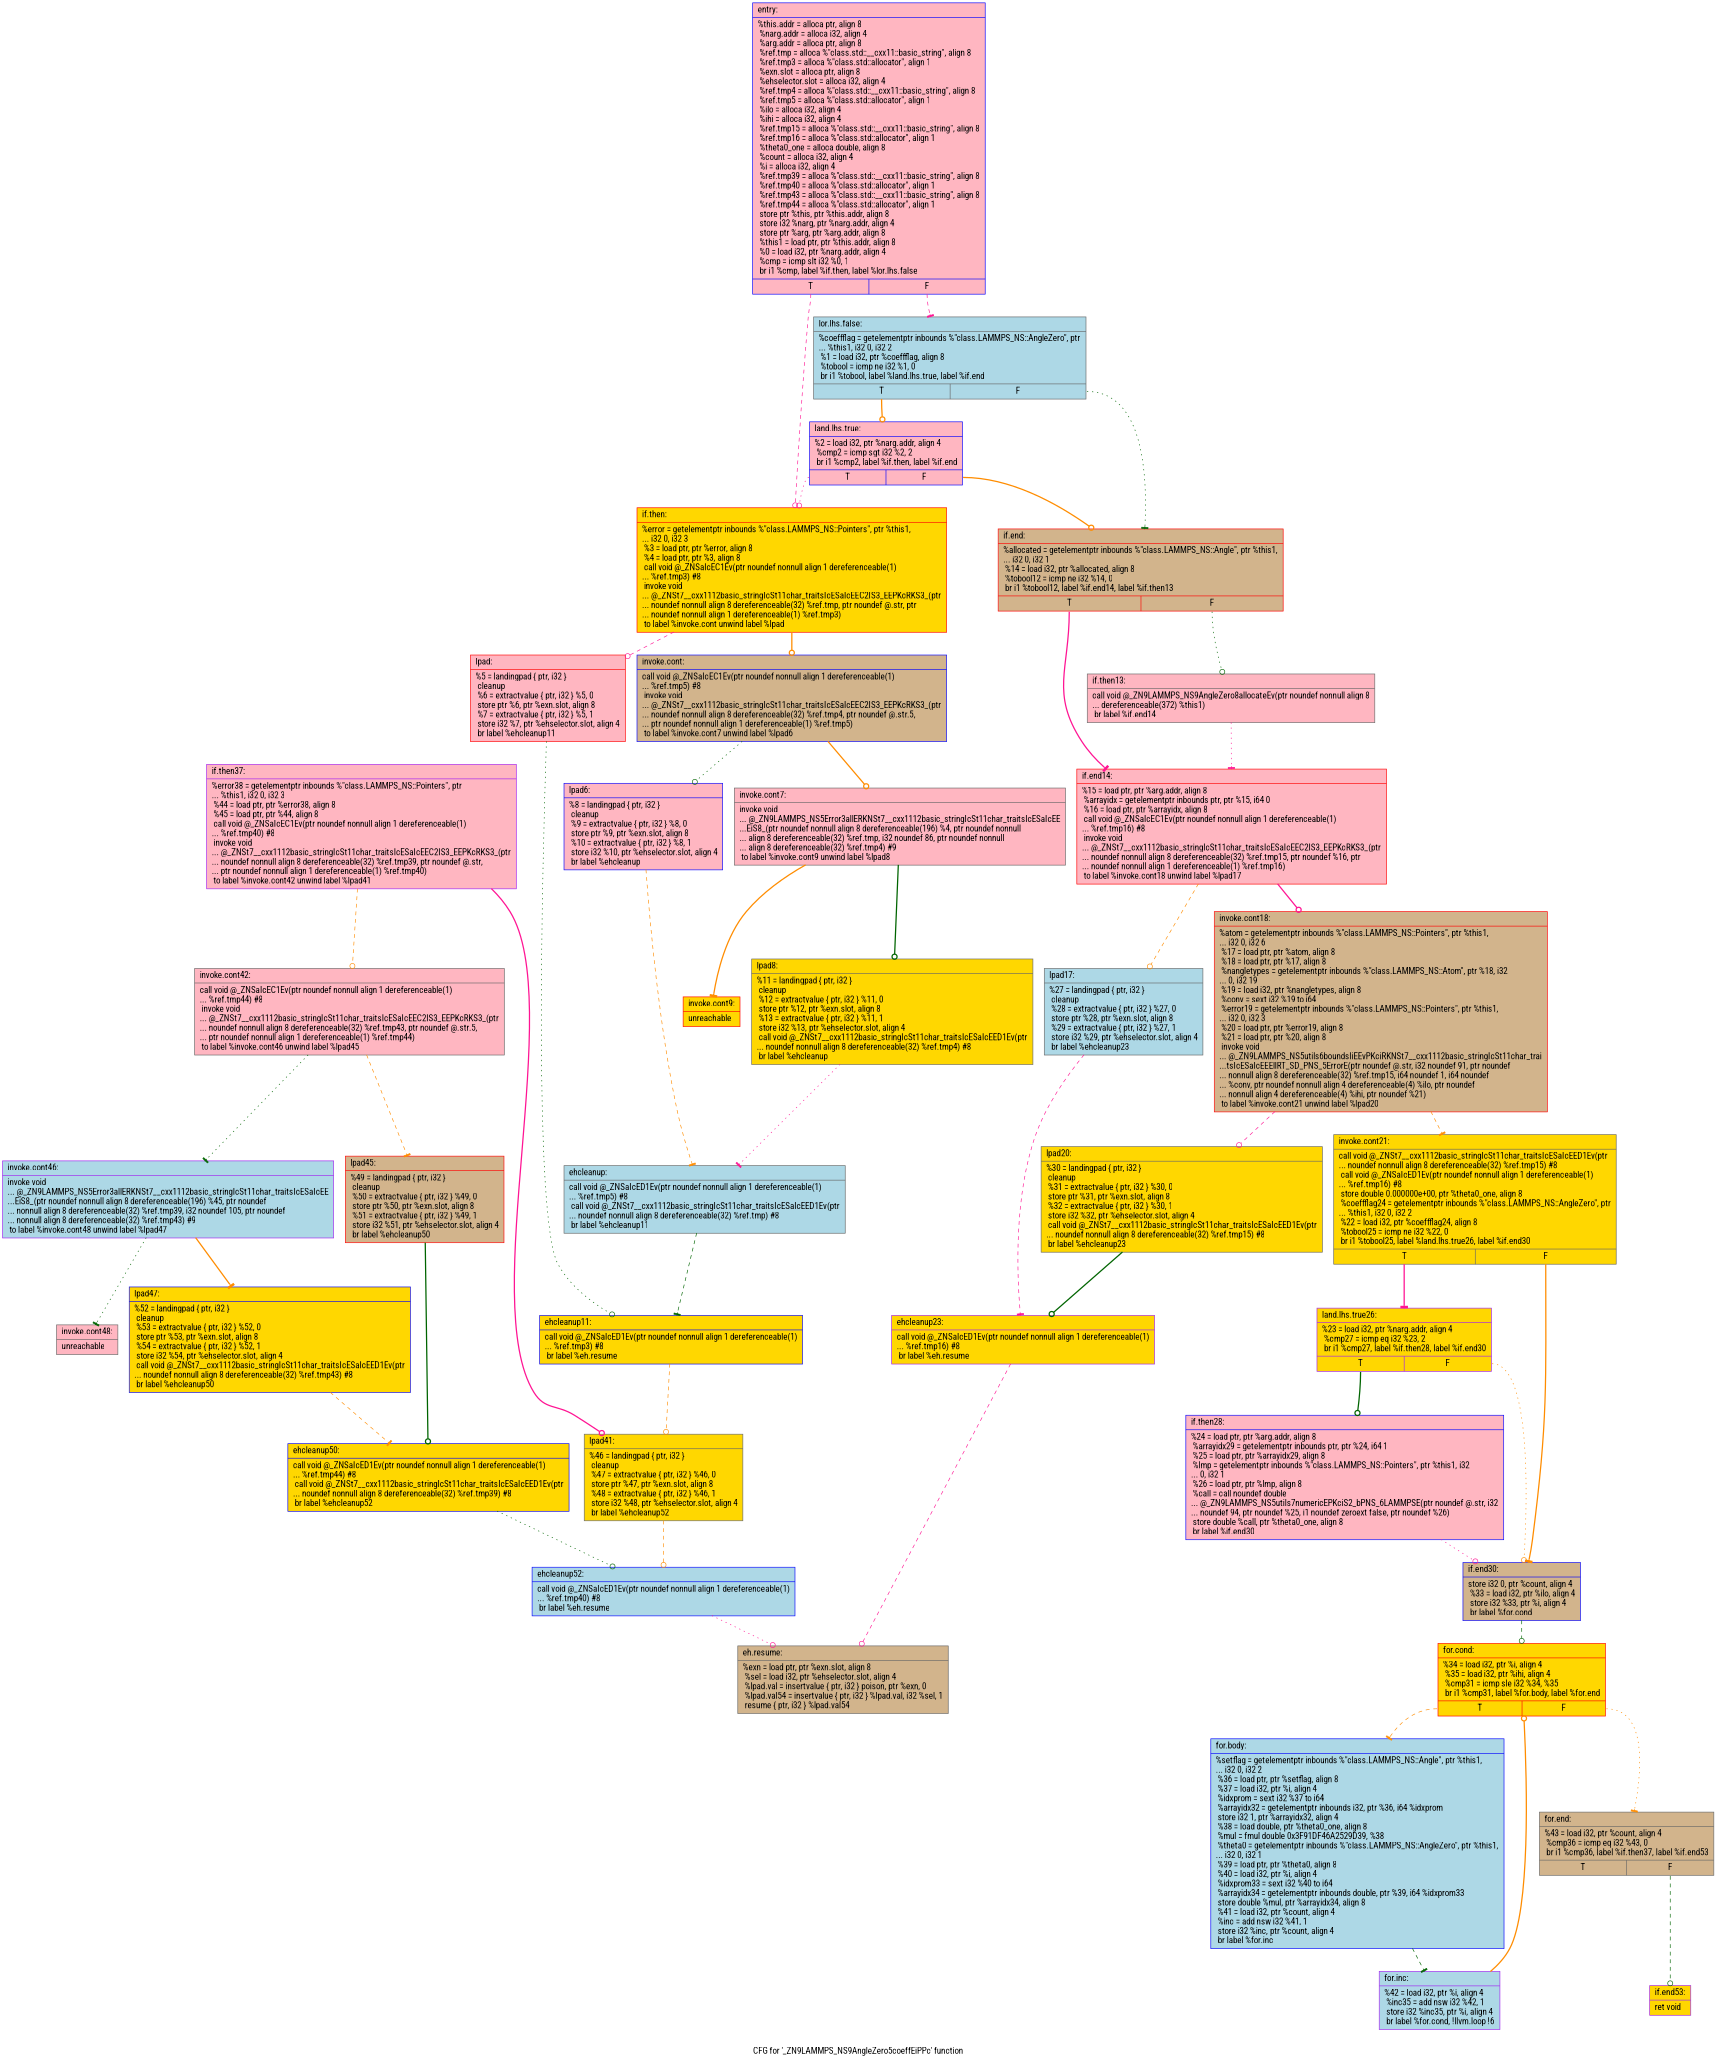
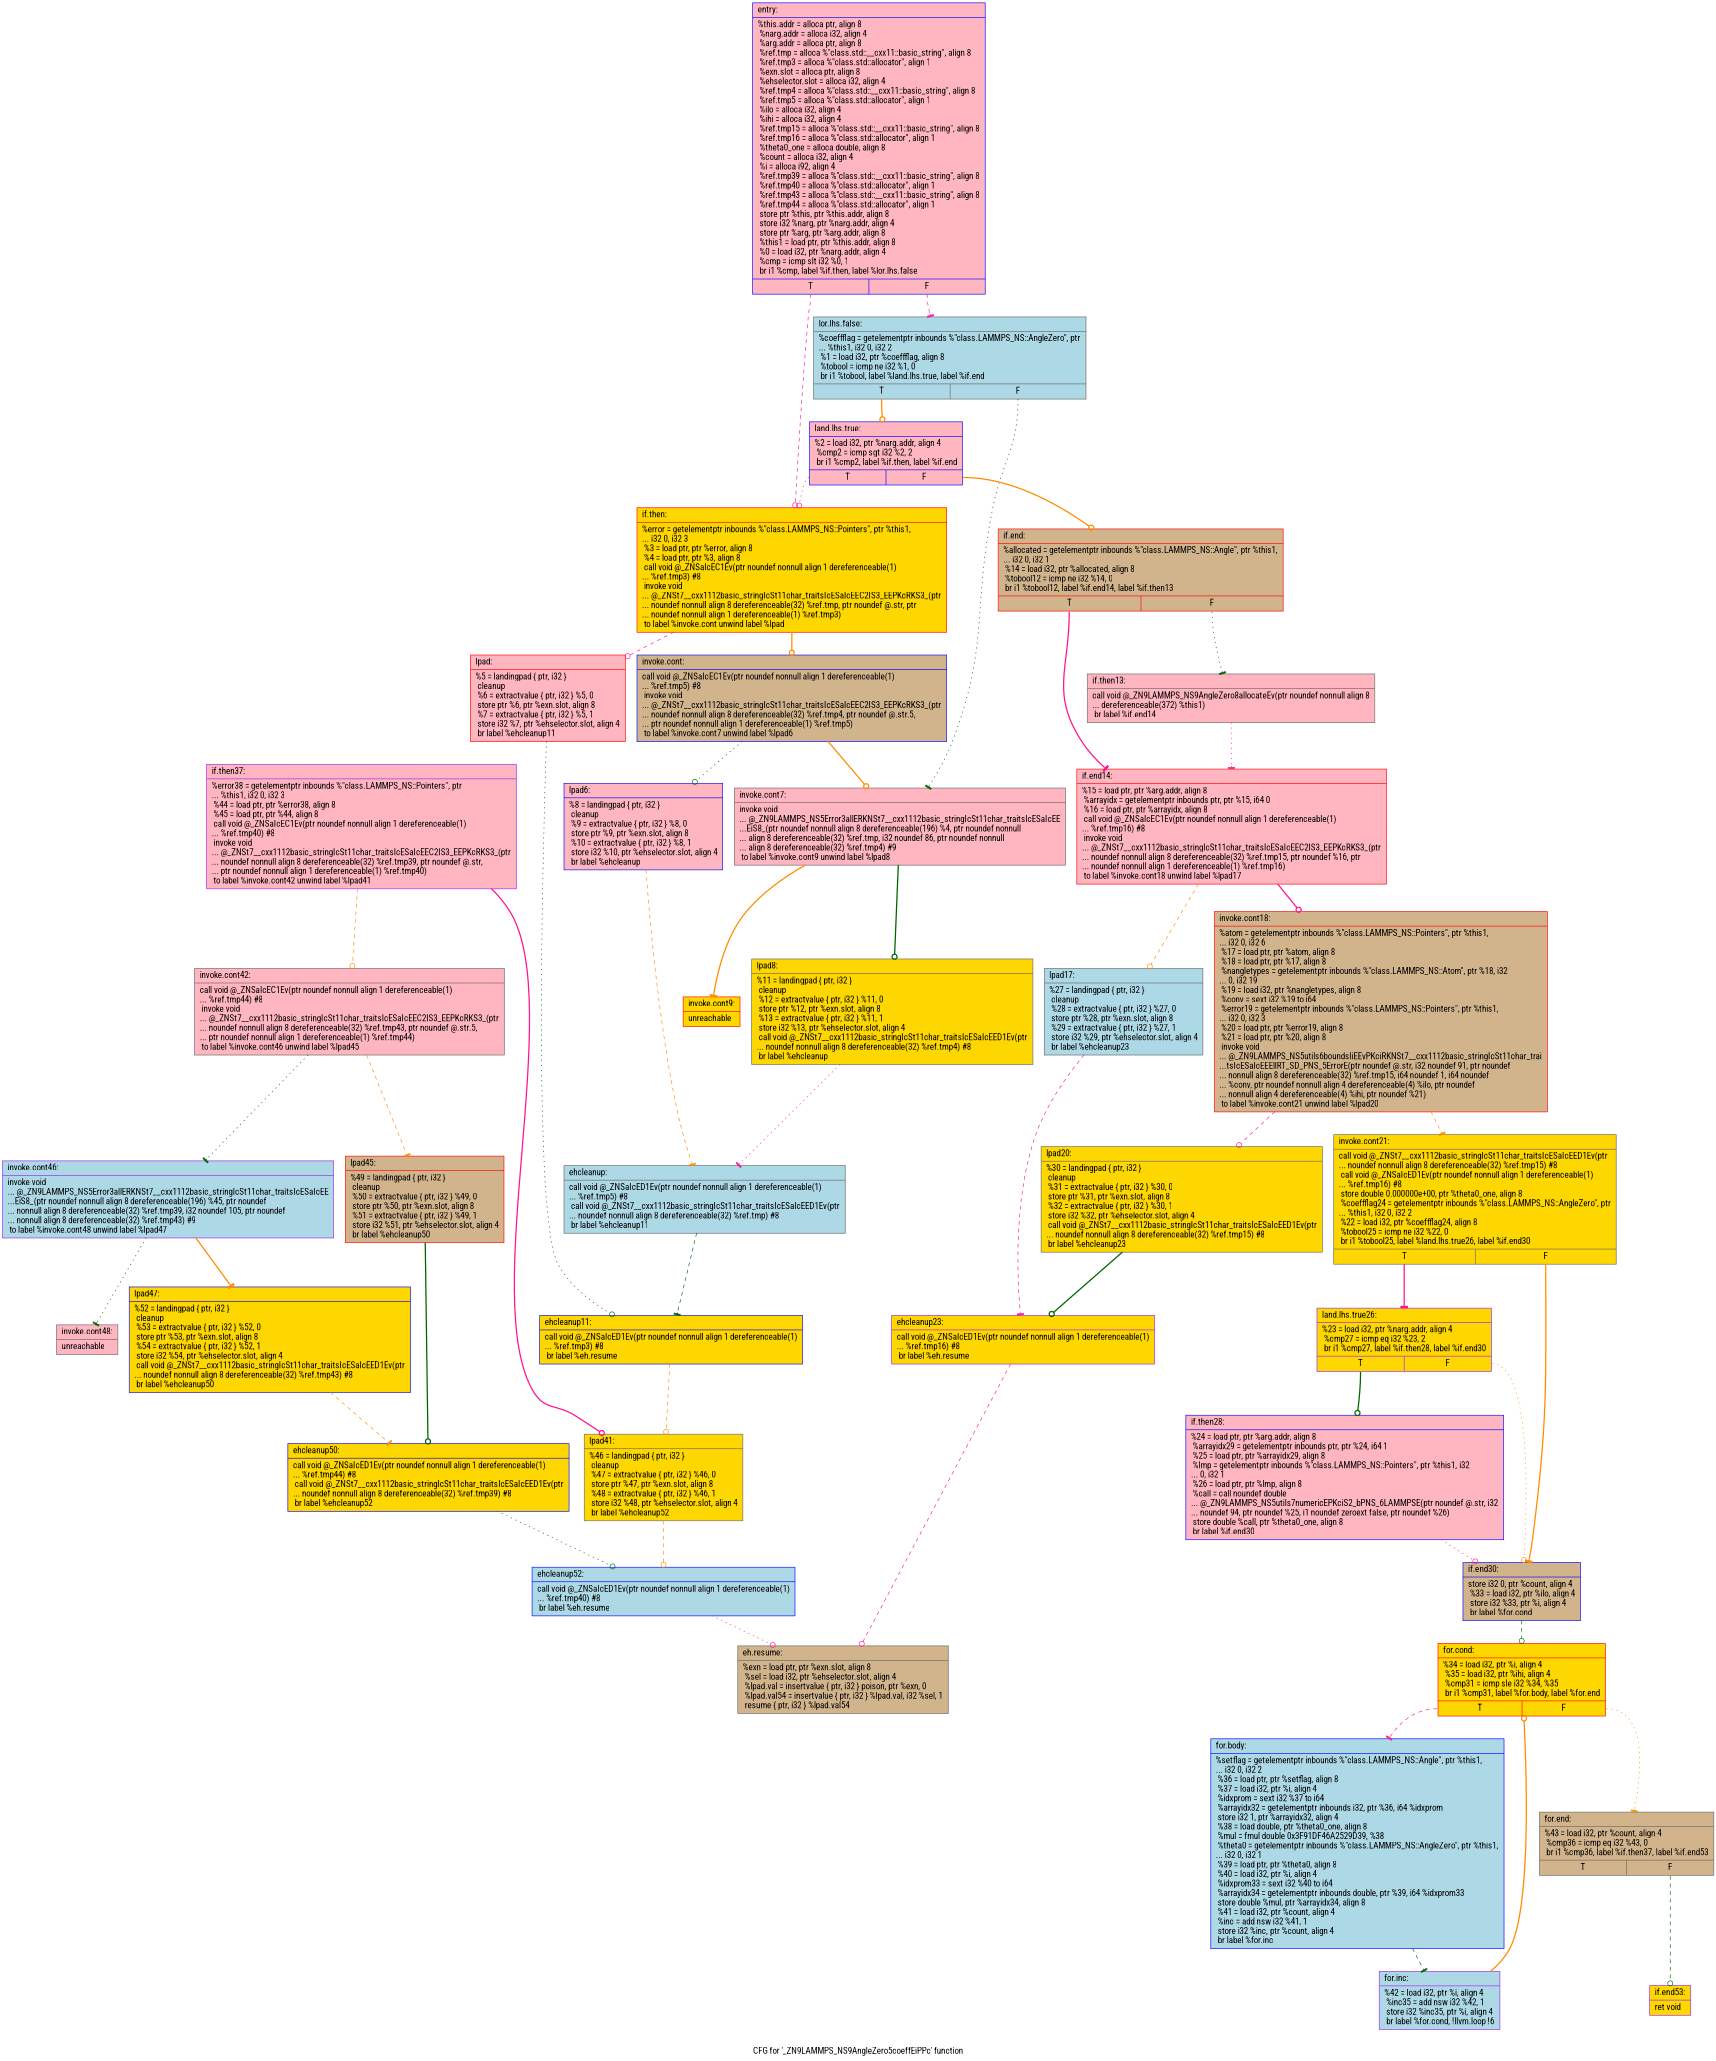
(797, 167) -> (797, 167)
(1139, 445) -> (981, 595)
(1215, 641) -> (1215, 641)
(1410, 1717) -> (1410, 1717)
